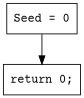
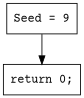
(42, 19) -> (42, 19)
